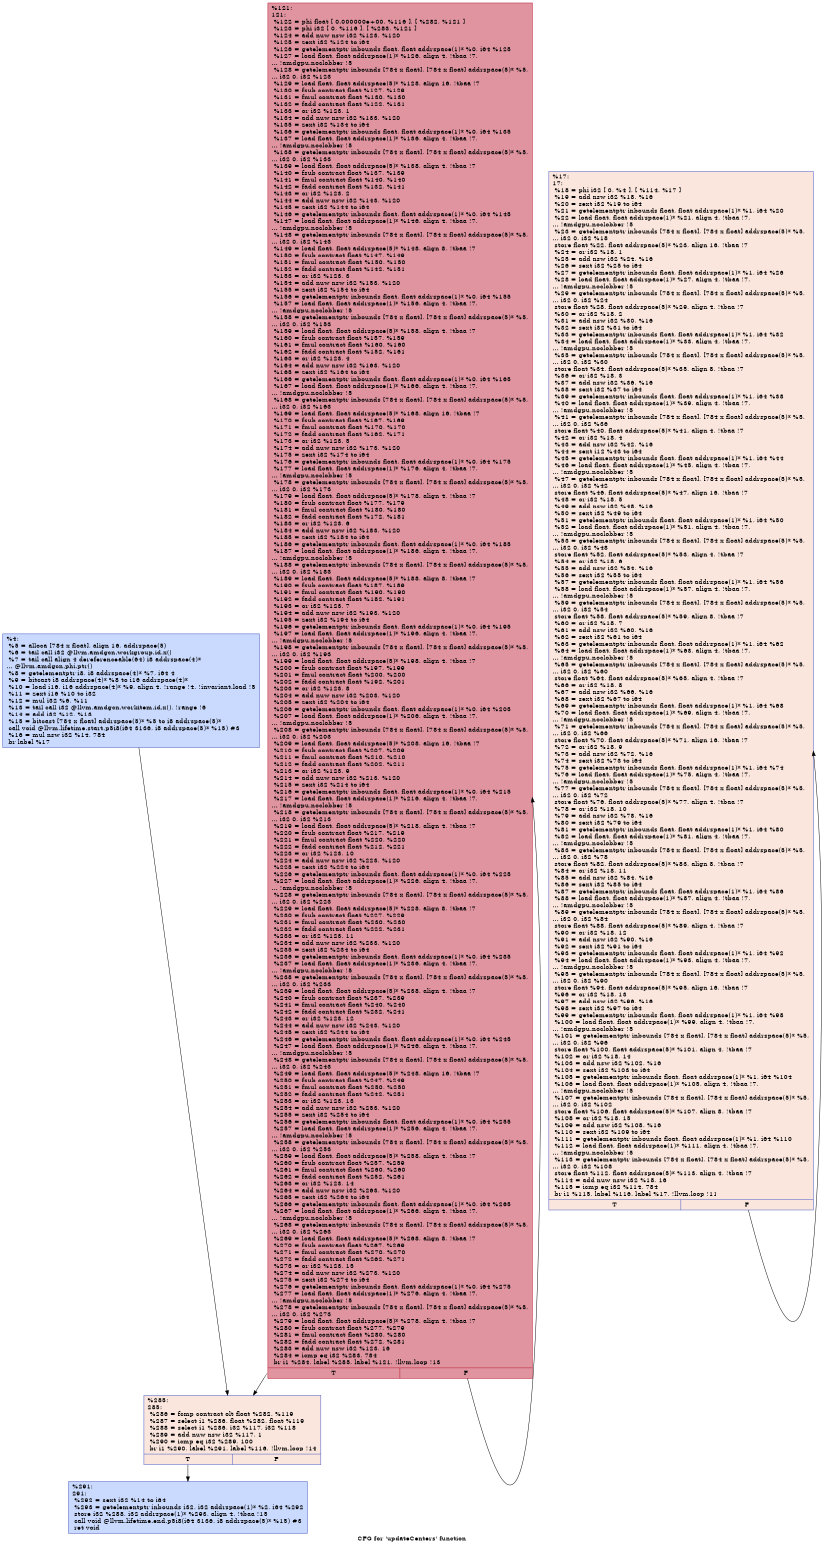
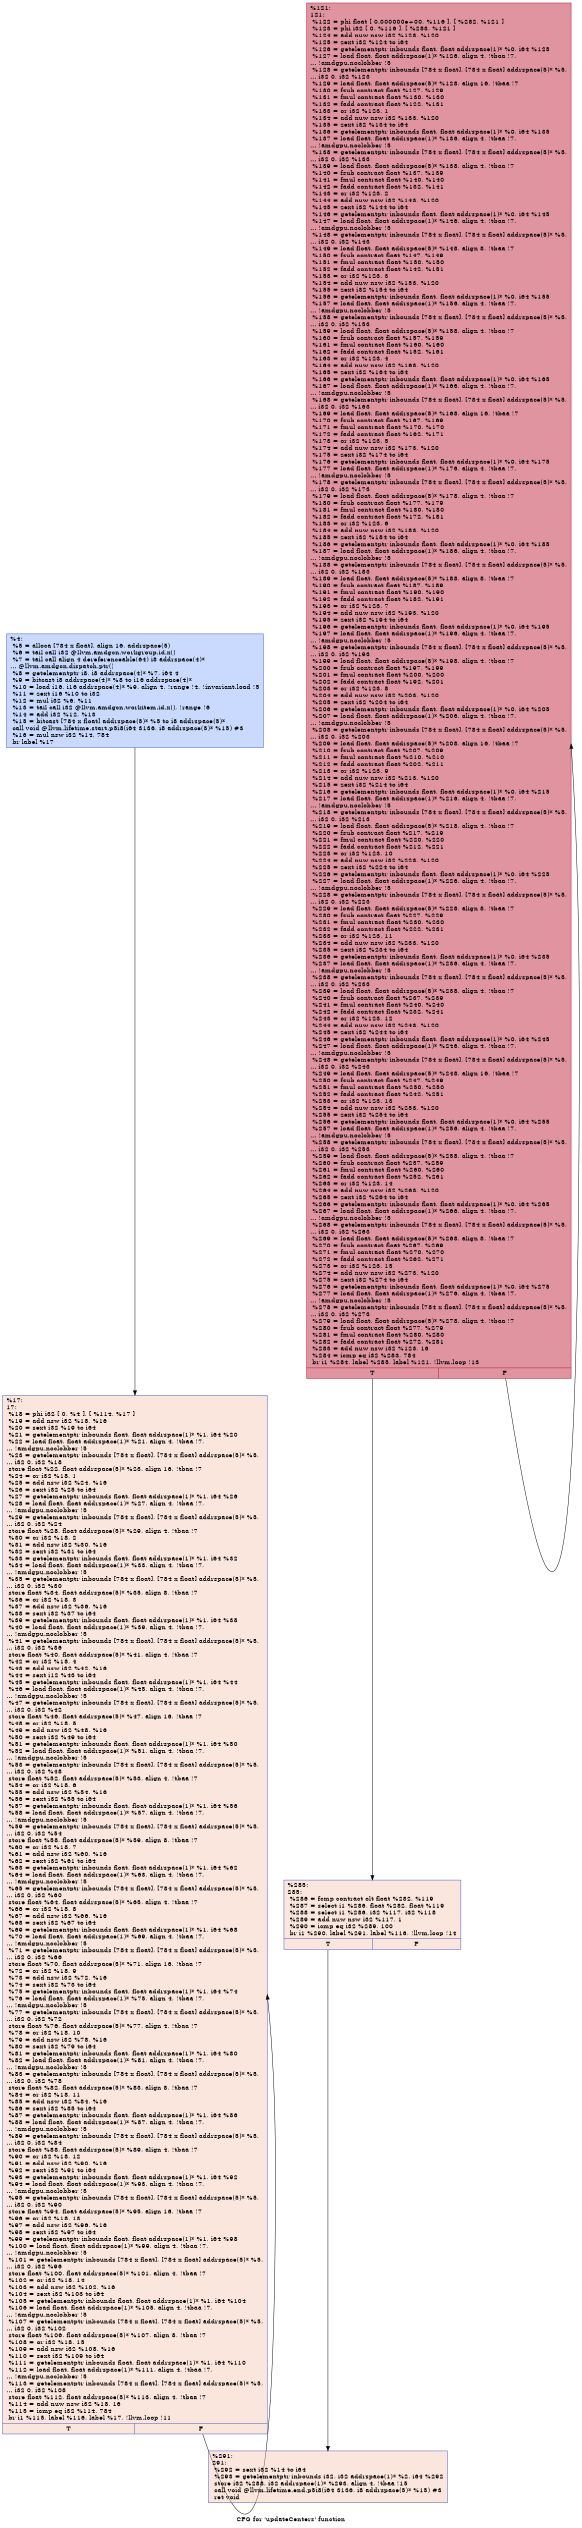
(50, 666) -> (62, 666)
(183, 1069) -> (135, 1069)
(188, 1507) -> (328, 2477)
